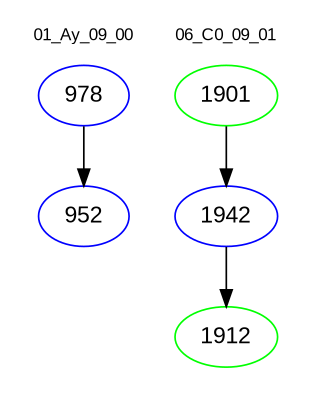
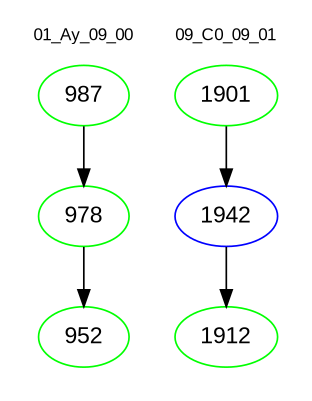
(226, 36) -> (226, 36)
none -> (84, 96)
(84, 96) -> (84, 216)
(84, 216) -> (84, 337)
